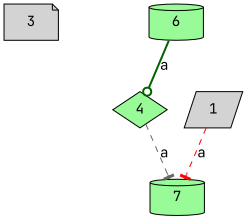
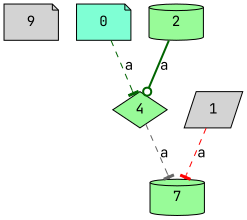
(31, 22) -> (31, 22)
none -> (104, 22)
(176, 22) -> (176, 22)
